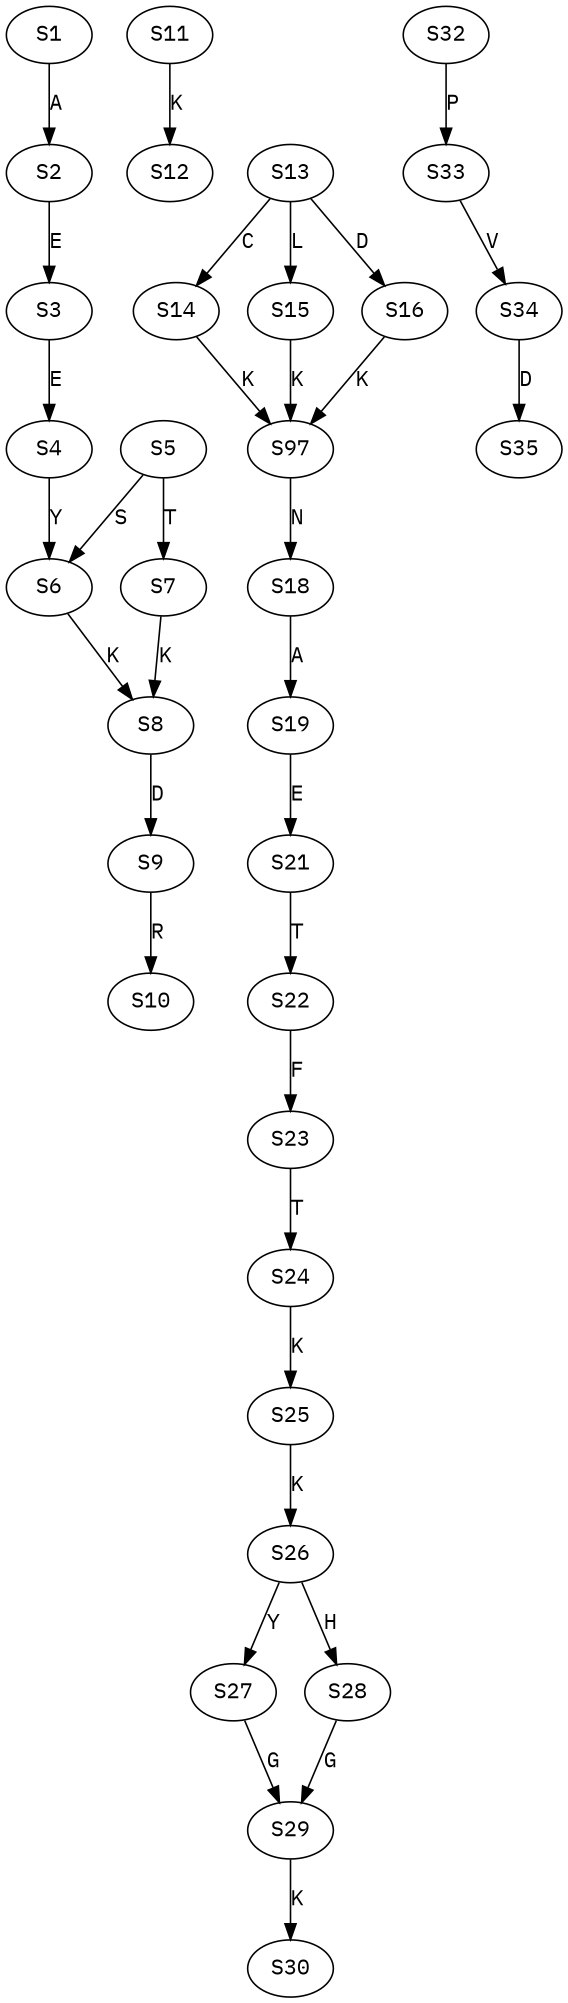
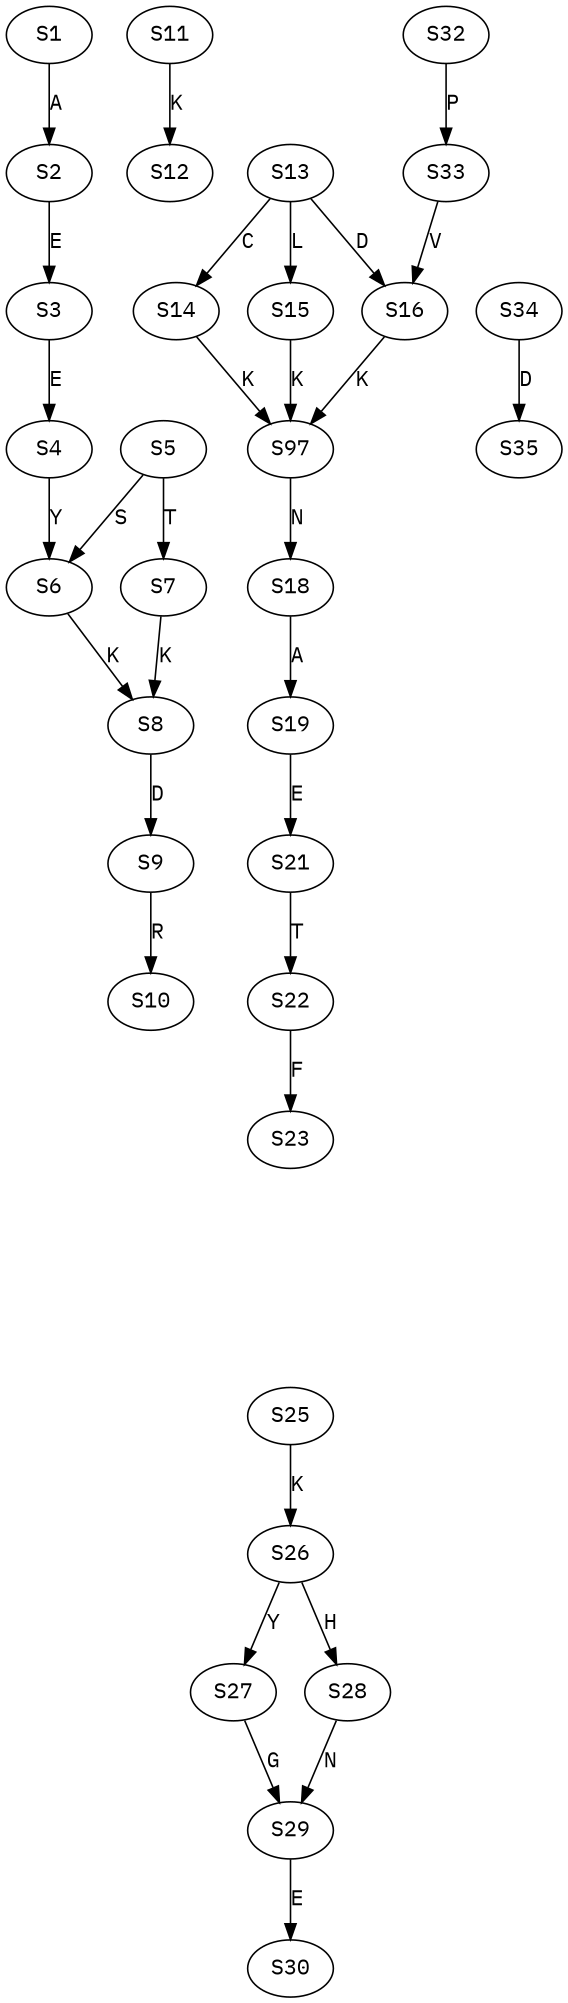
(479, 235) -> (428, 234)
(291, 1278) -> none
(331, 1761) -> (331, 1761)
(298, 1899) -> (298, 1899)
